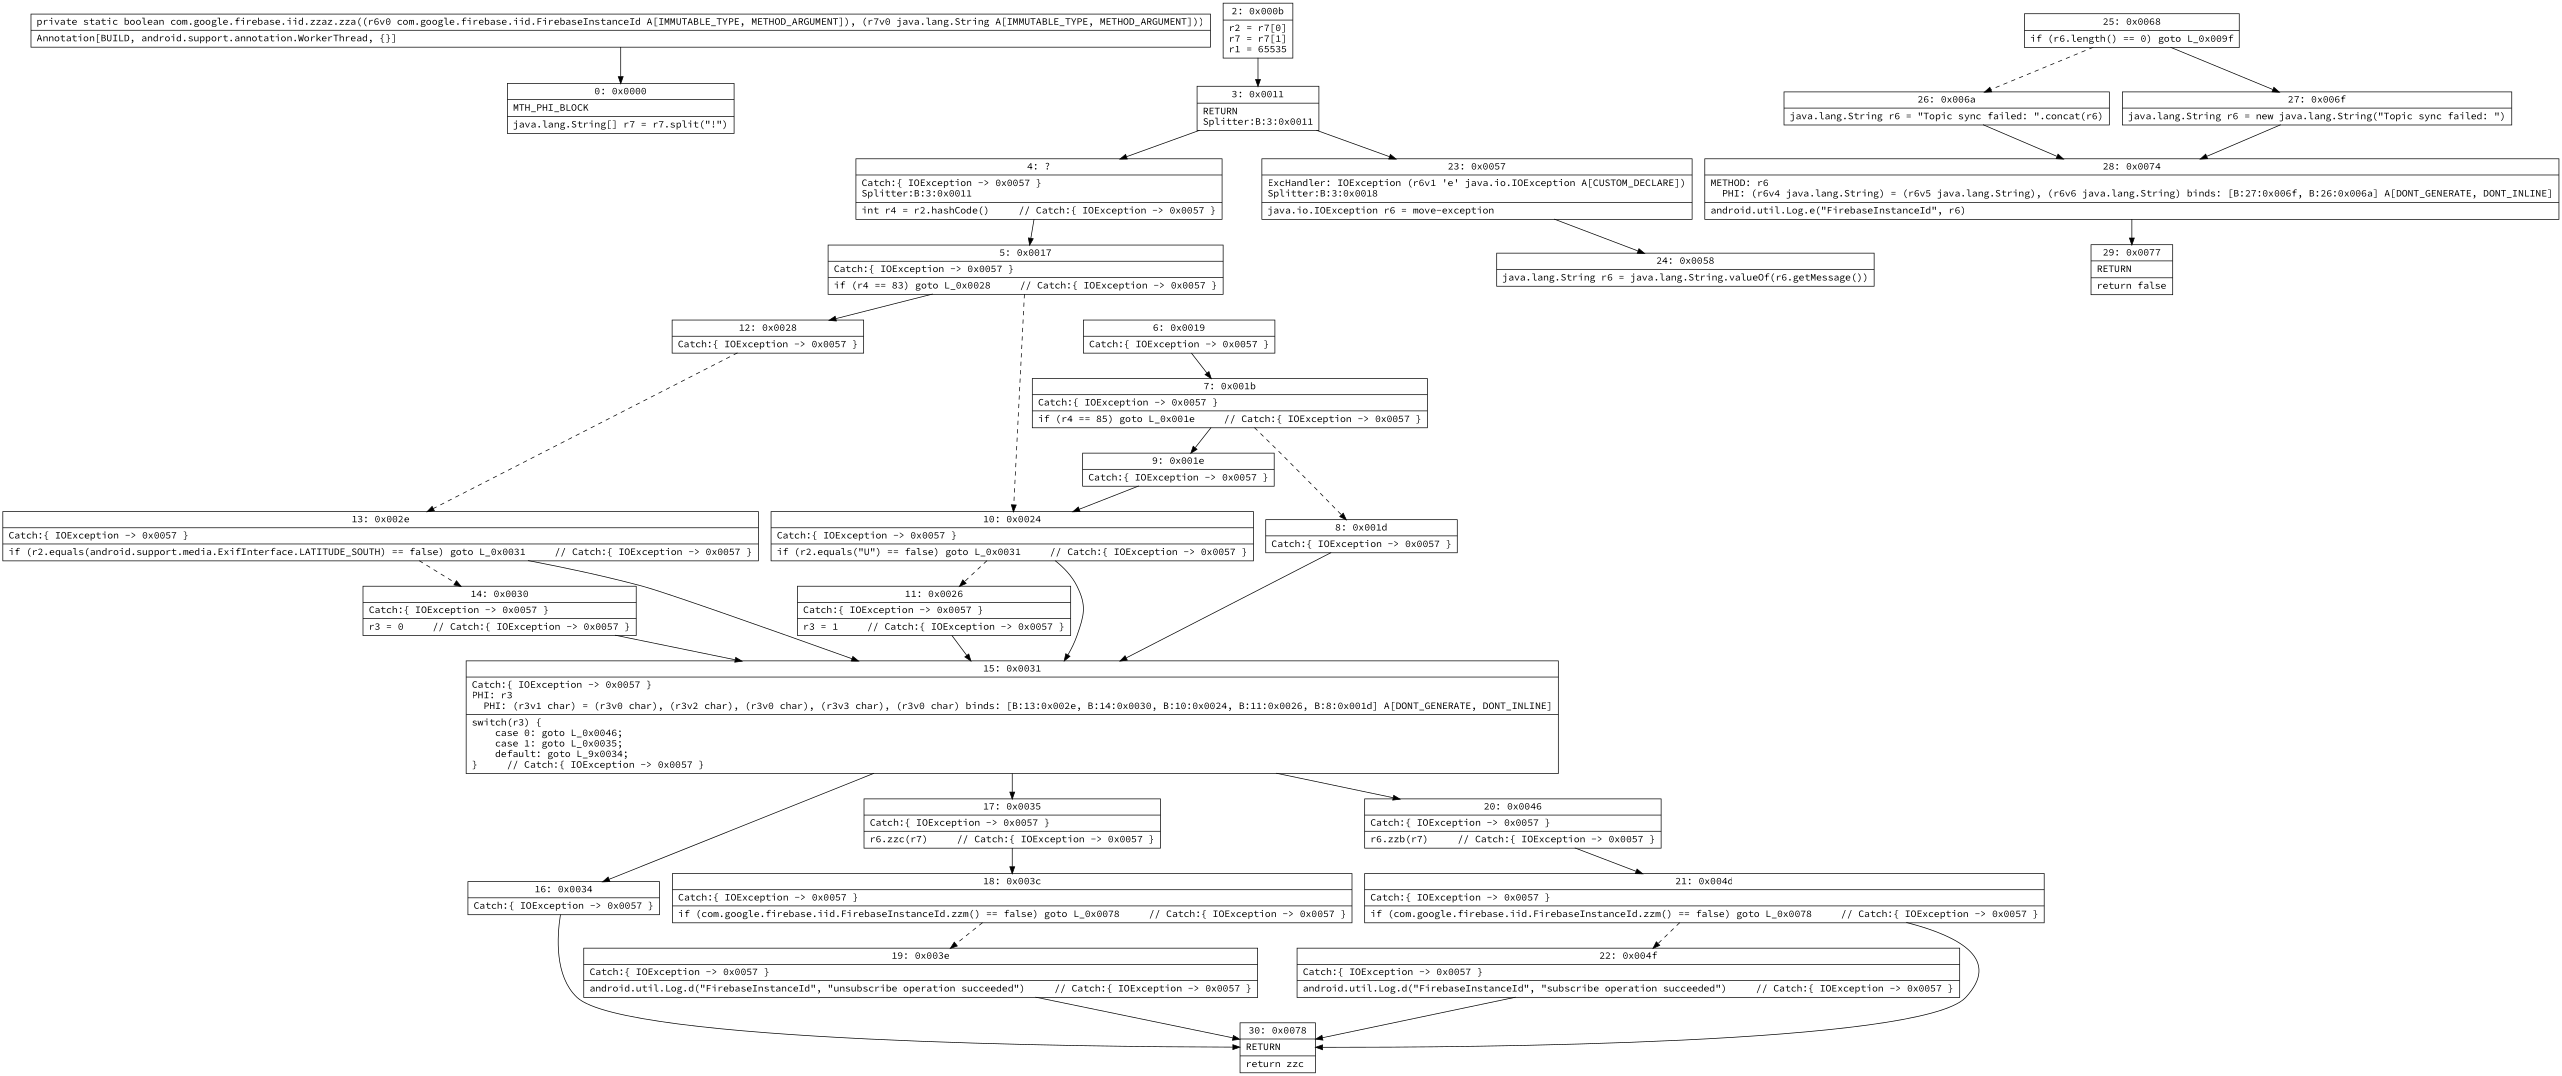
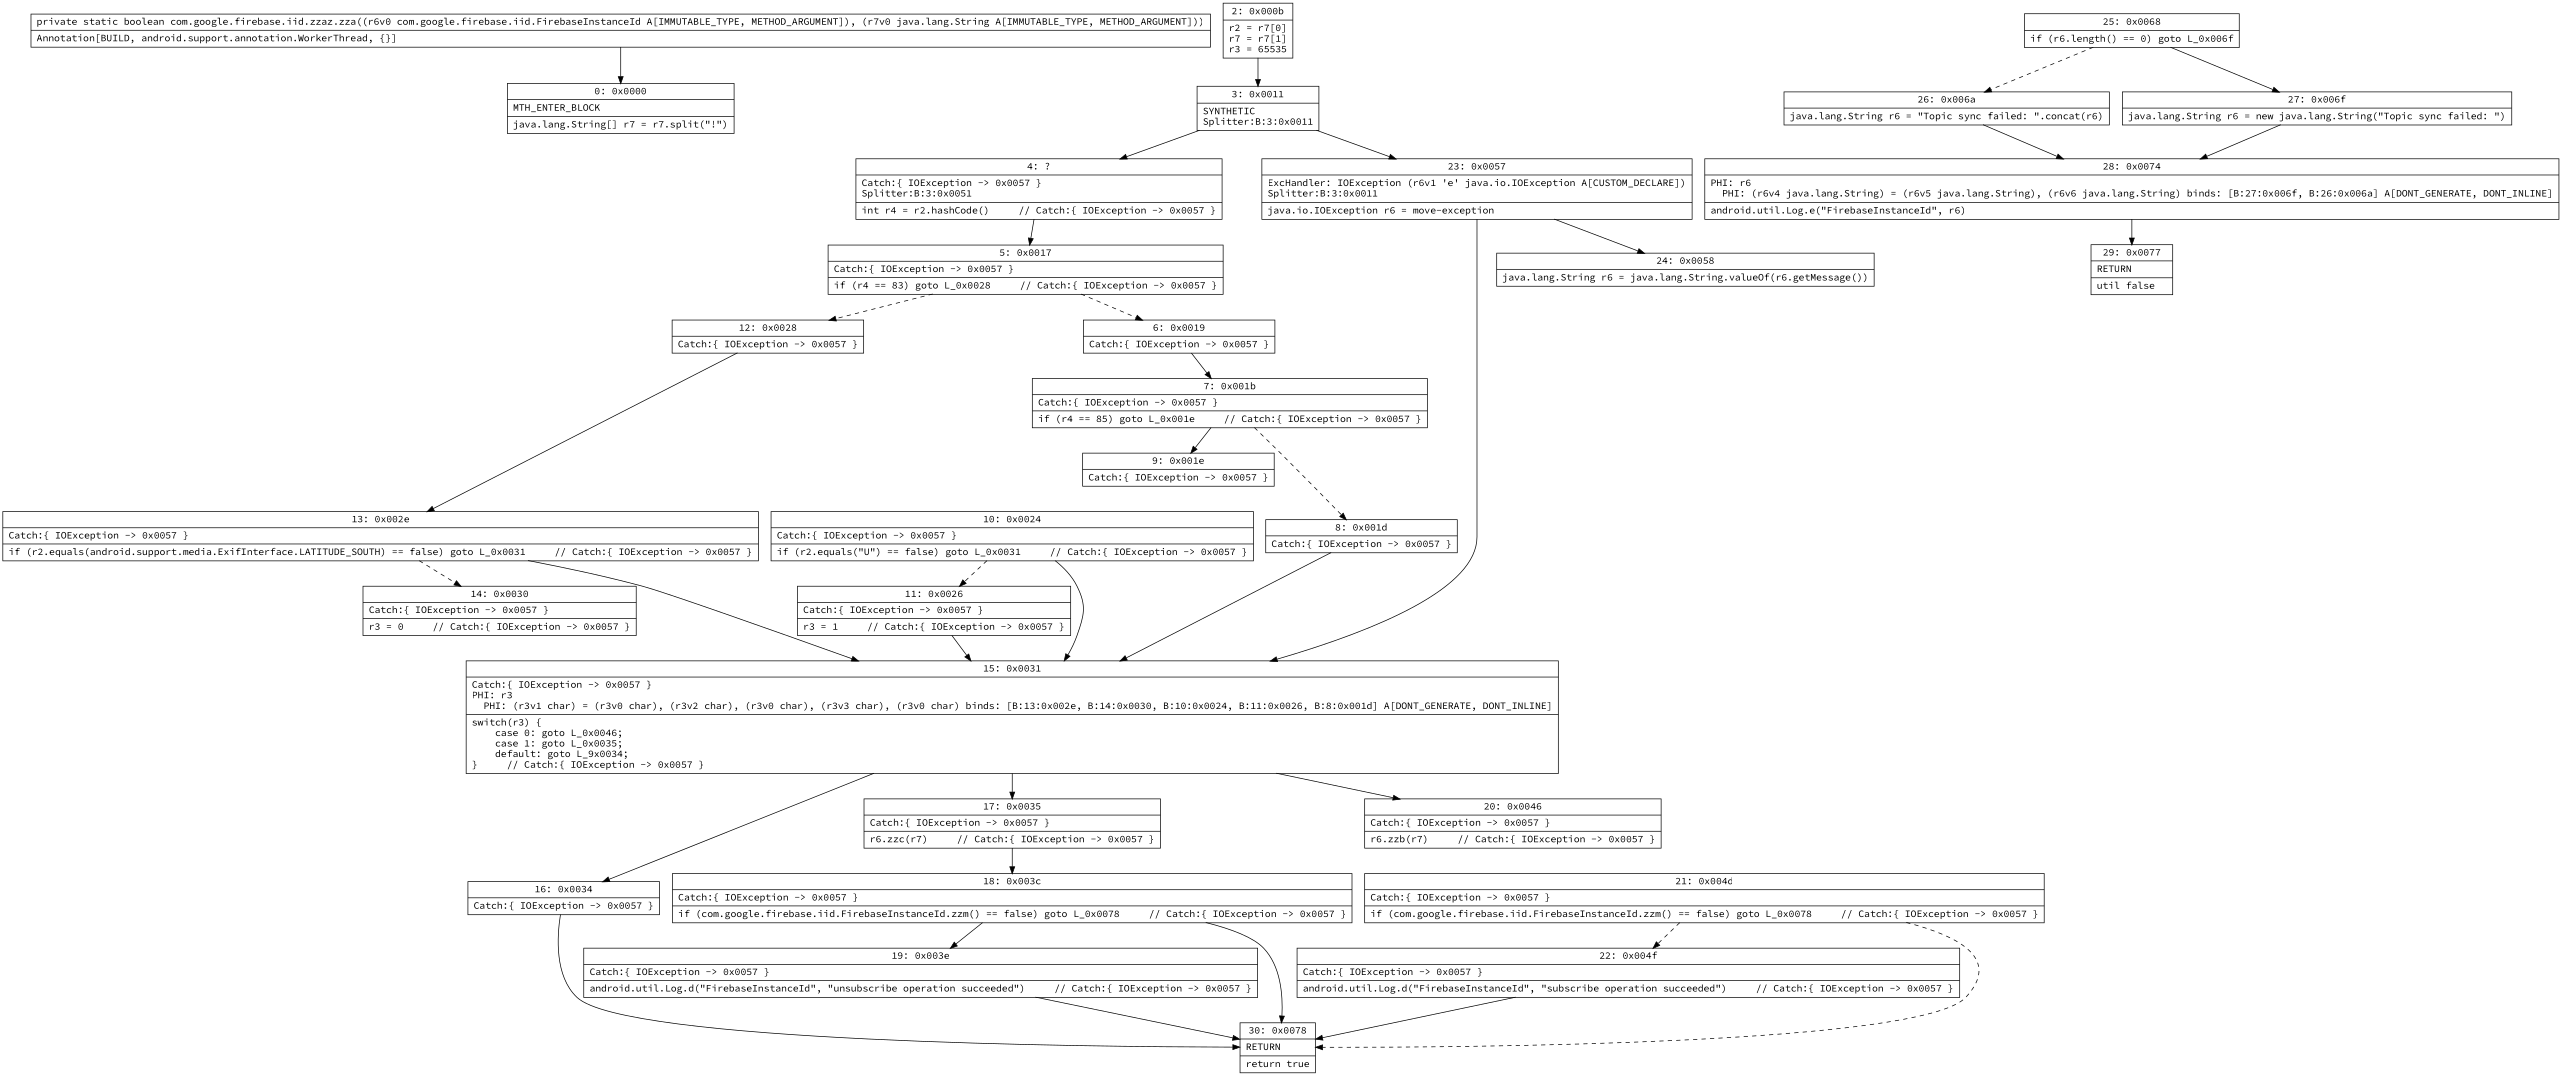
(2132, 39) -> (2132, 39)
(1258, 49) -> (1258, 49)
(551, 108) -> (557, 108)
(1220, 111) -> (1229, 111)
(1742, 183) -> (1734, 183)
(917, 194) -> (917, 194)
(1323, 194) -> (1323, 194)
(2132, 286) -> (2126, 286)
(884, 306) -> (884, 306)
(1019, 399) -> (1109, 306)
(585, 431) -> (585, 431)
(1109, 498) -> none
(675, 647) -> (1477, 500)
(1605, 860) -> none
(969, 933) -> (969, 933)
none -> (1266, 951)
(1708, 1039) -> (1708, 1039)
(1275, 1064) -> (1278, 1064)
